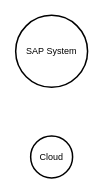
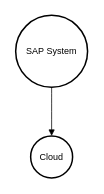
none -> (51, 109)
